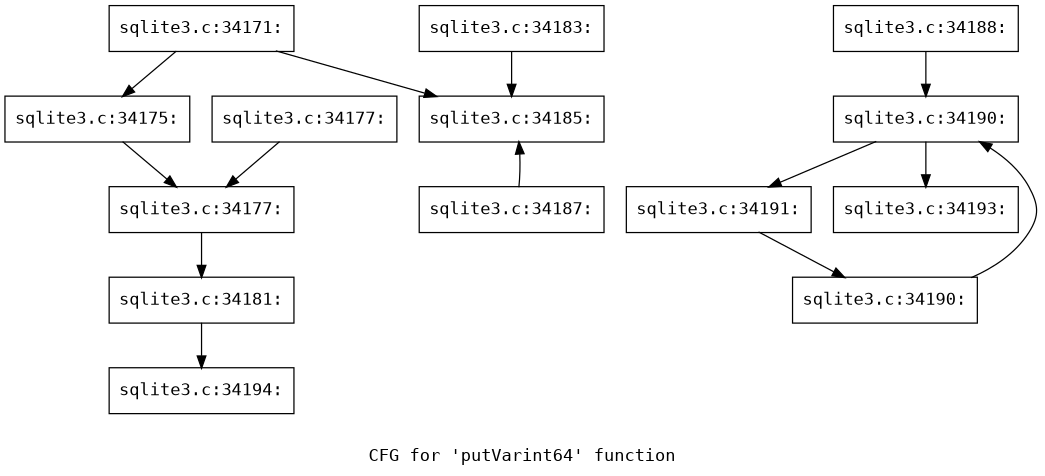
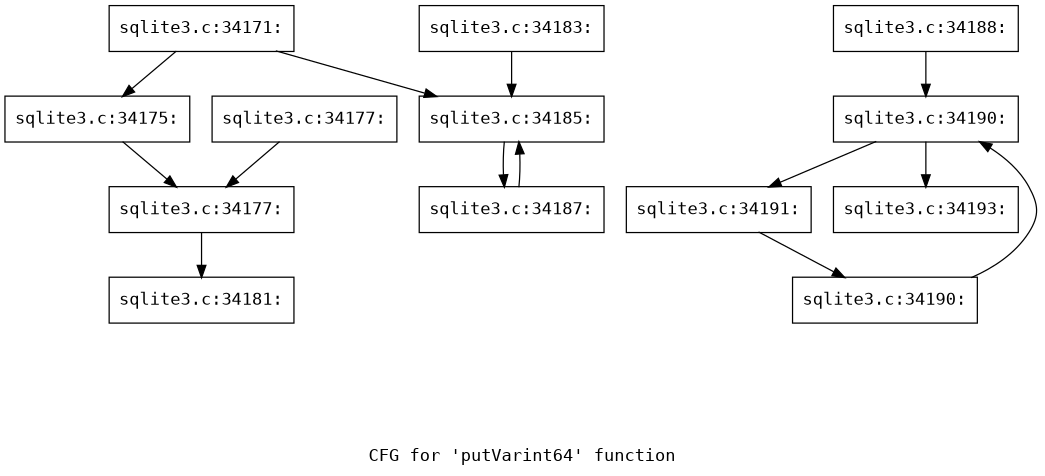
none -> (503, 158)
(202, 391) -> none
